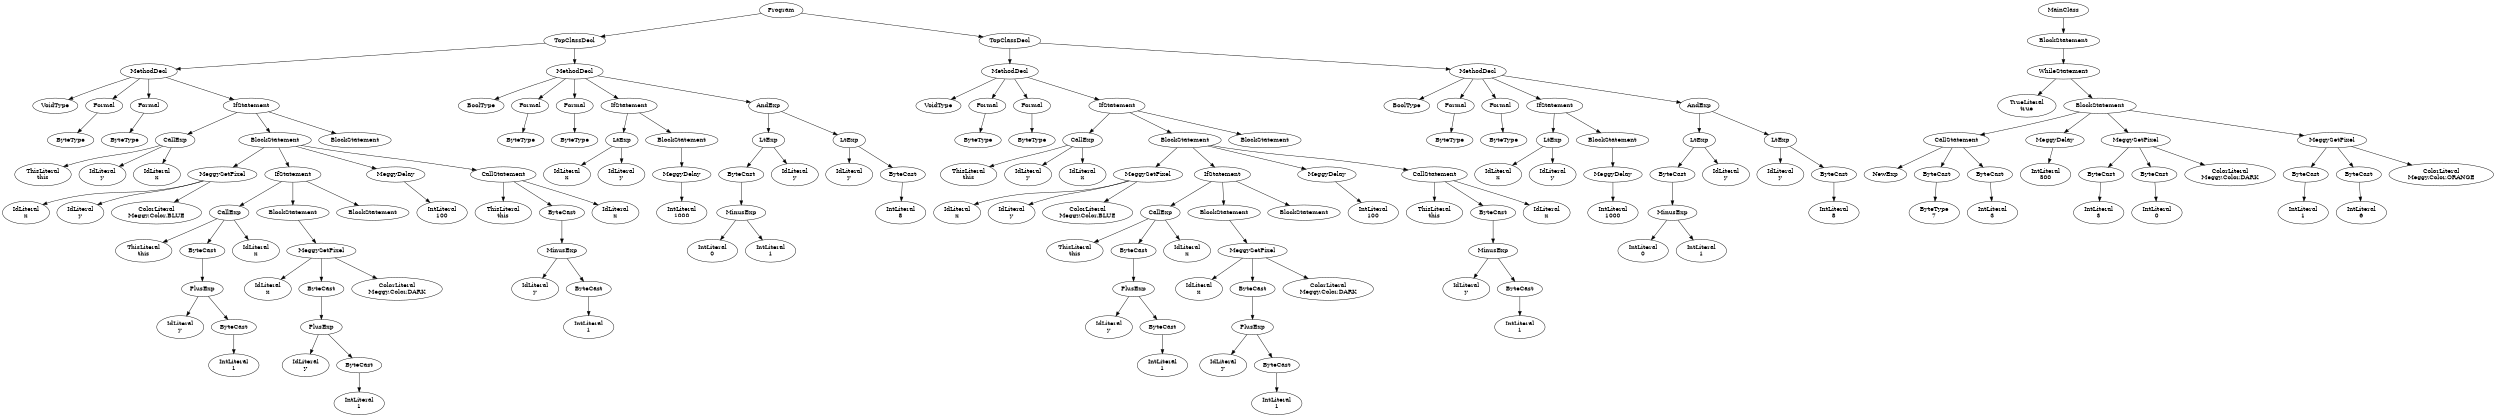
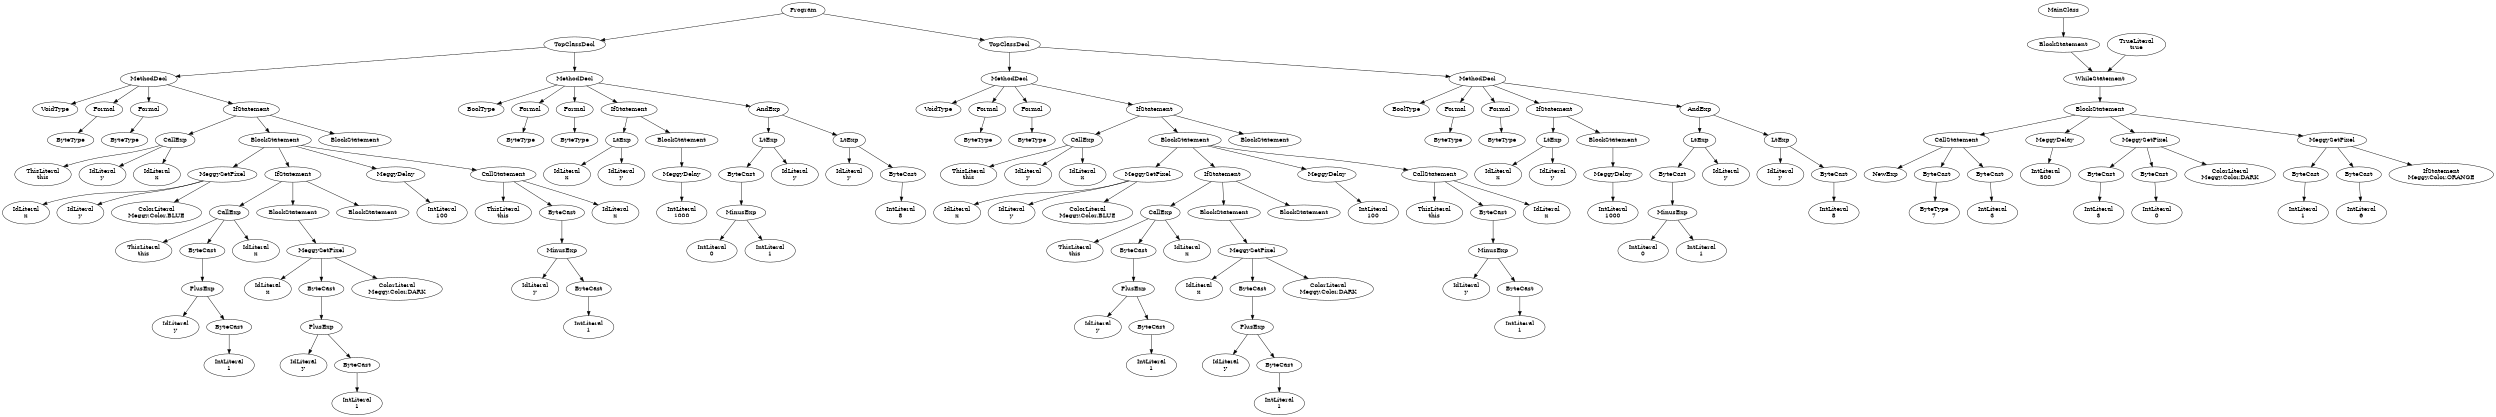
(2048, 86) -> (2118, 62)
(2441, 175) -> (2441, 175)
